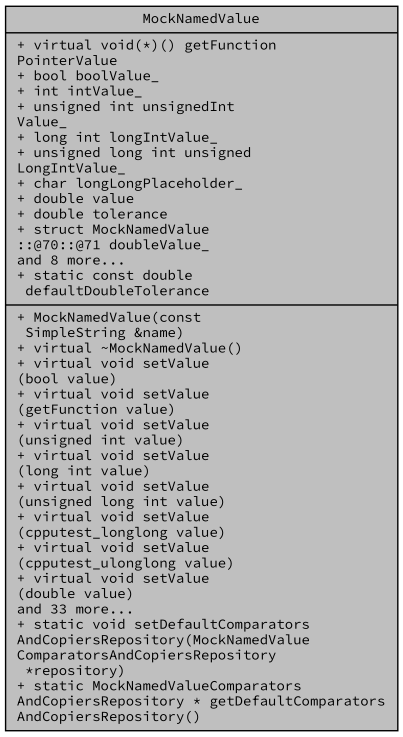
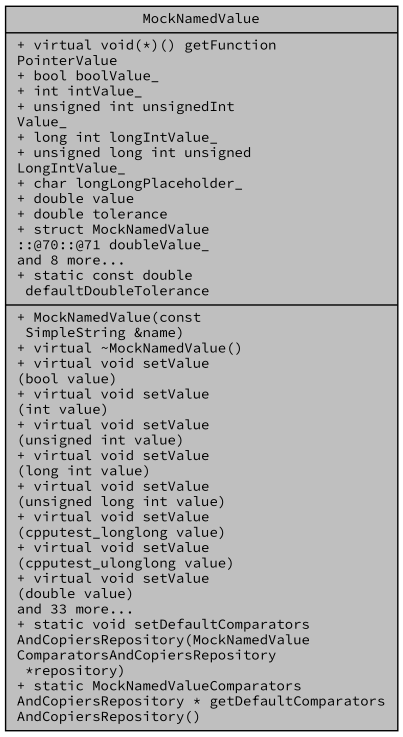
(97, 410) -> (64, 410)
